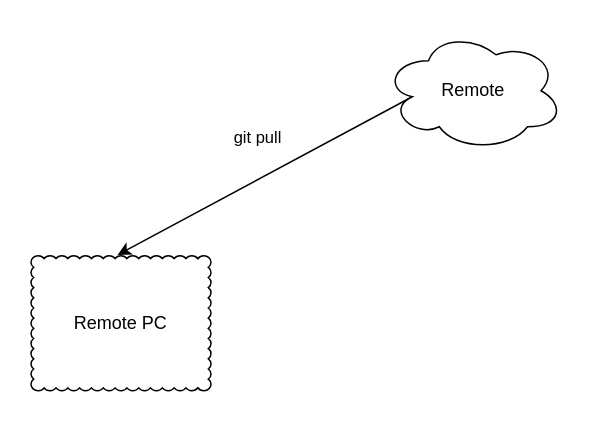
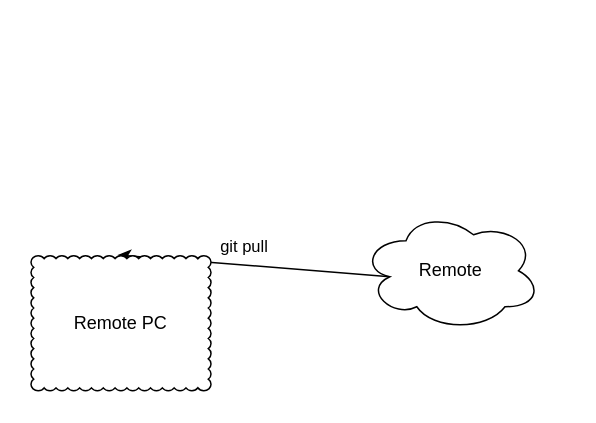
(473, 91) -> (451, 271)
